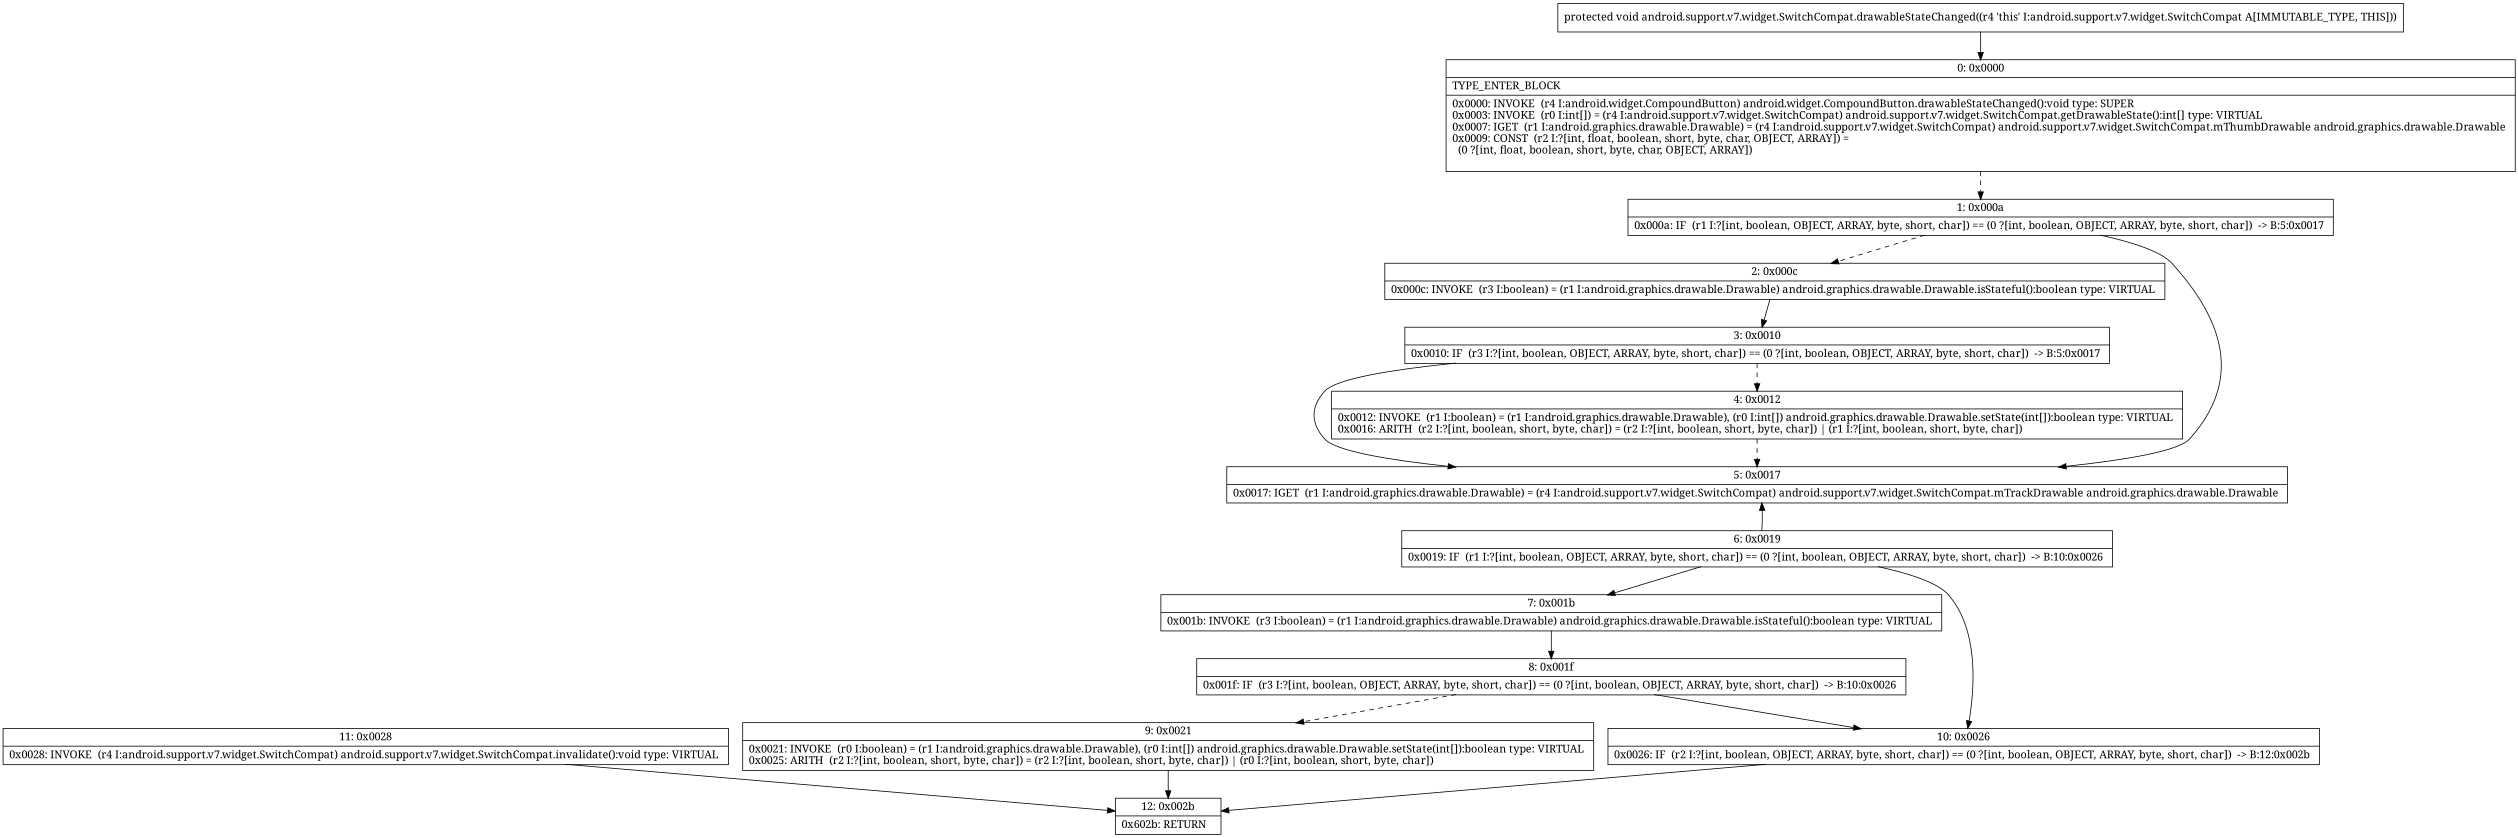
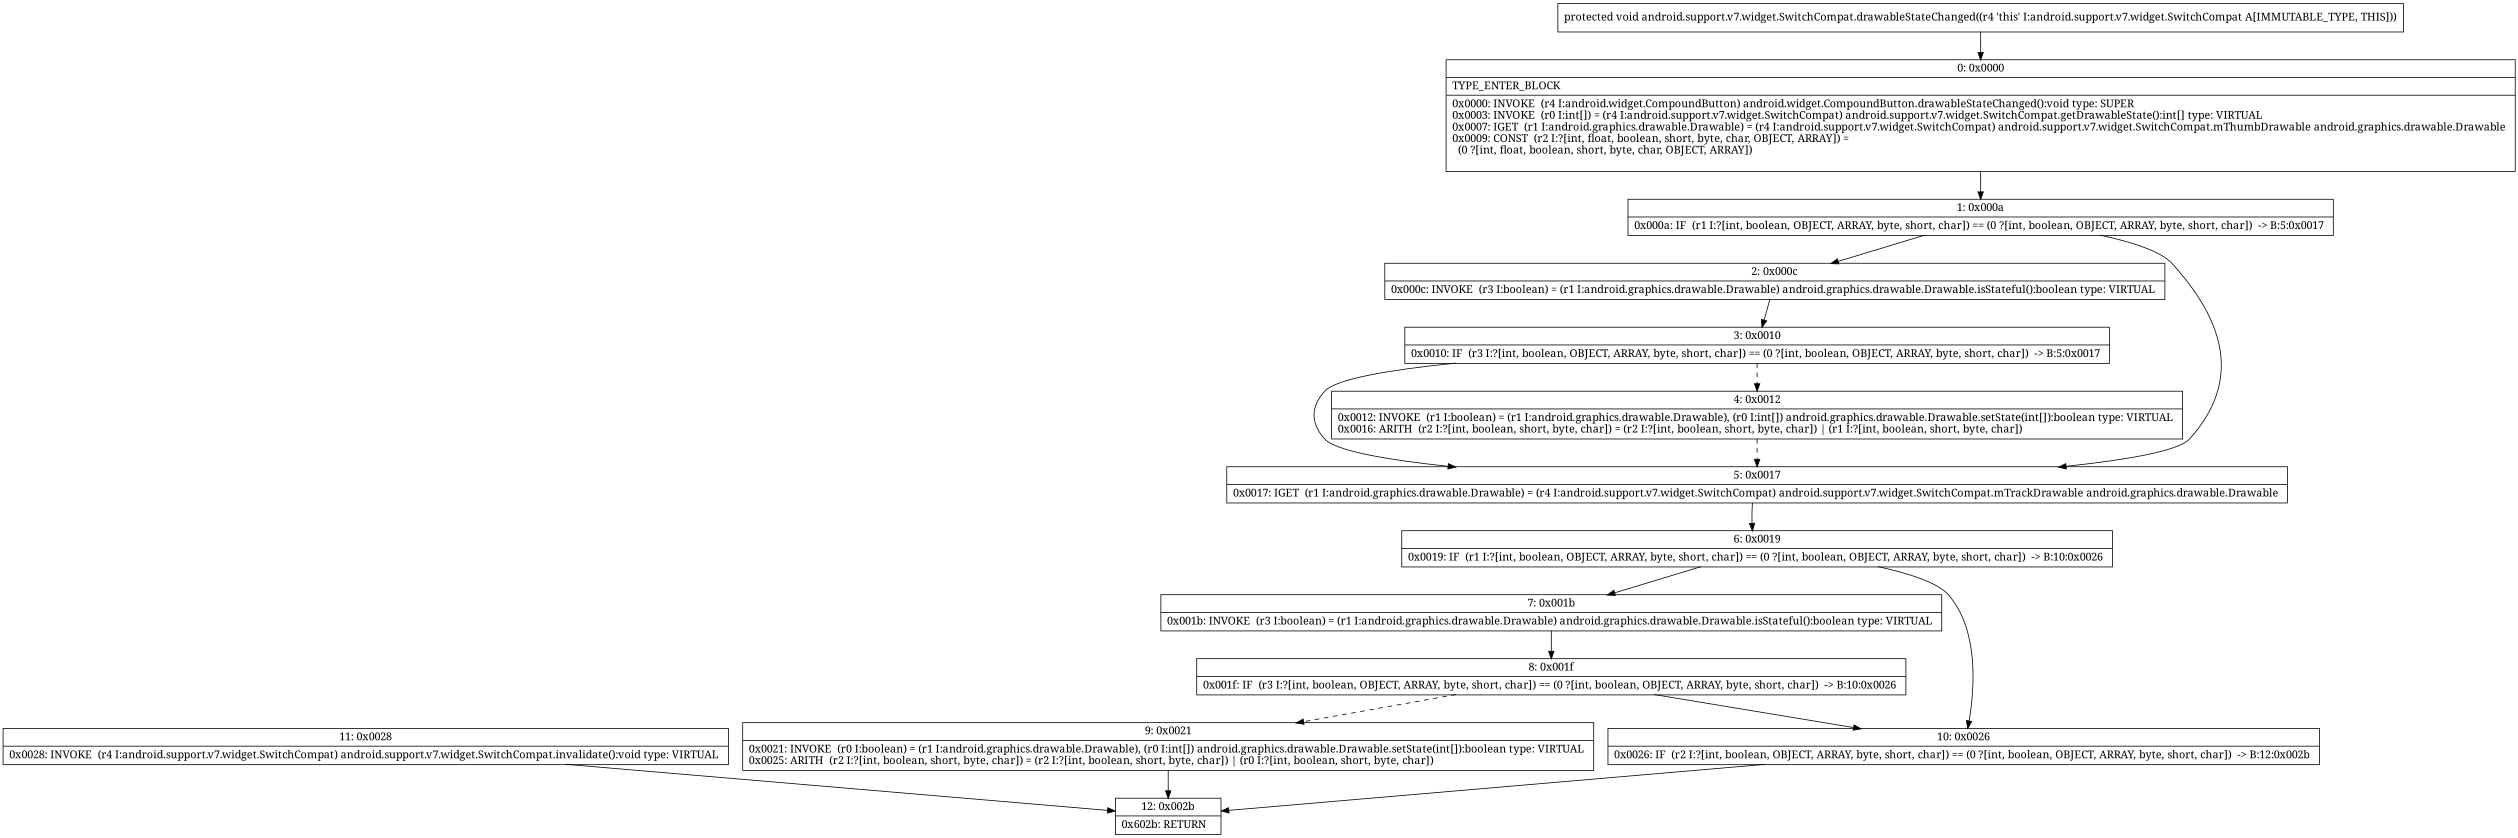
(1981, 181) -> (1981, 181)
(1882, 248) -> (1882, 248)
(1762, 521) -> (1752, 513)
